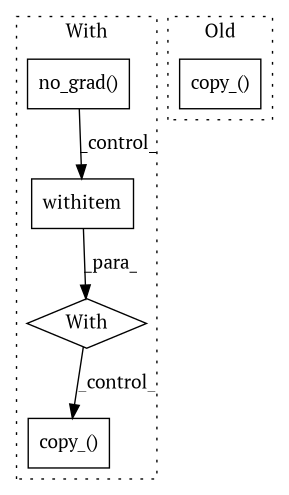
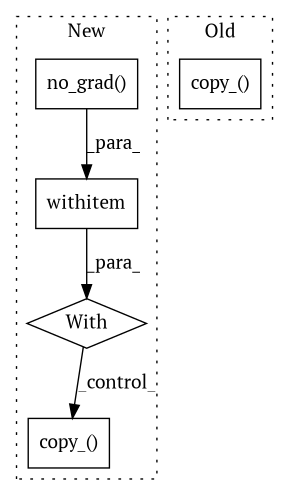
(87, 32) -> (87, 32)
(119, 144) -> (114, 144)
